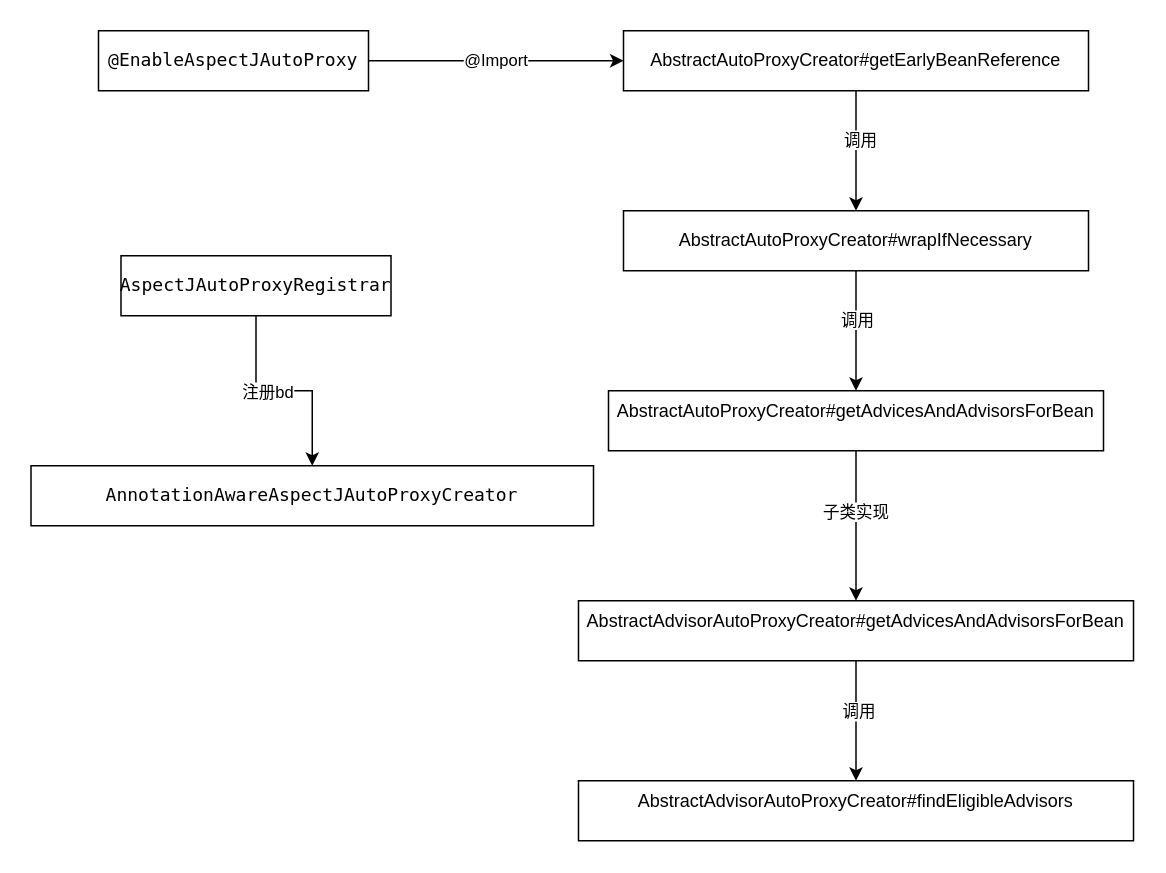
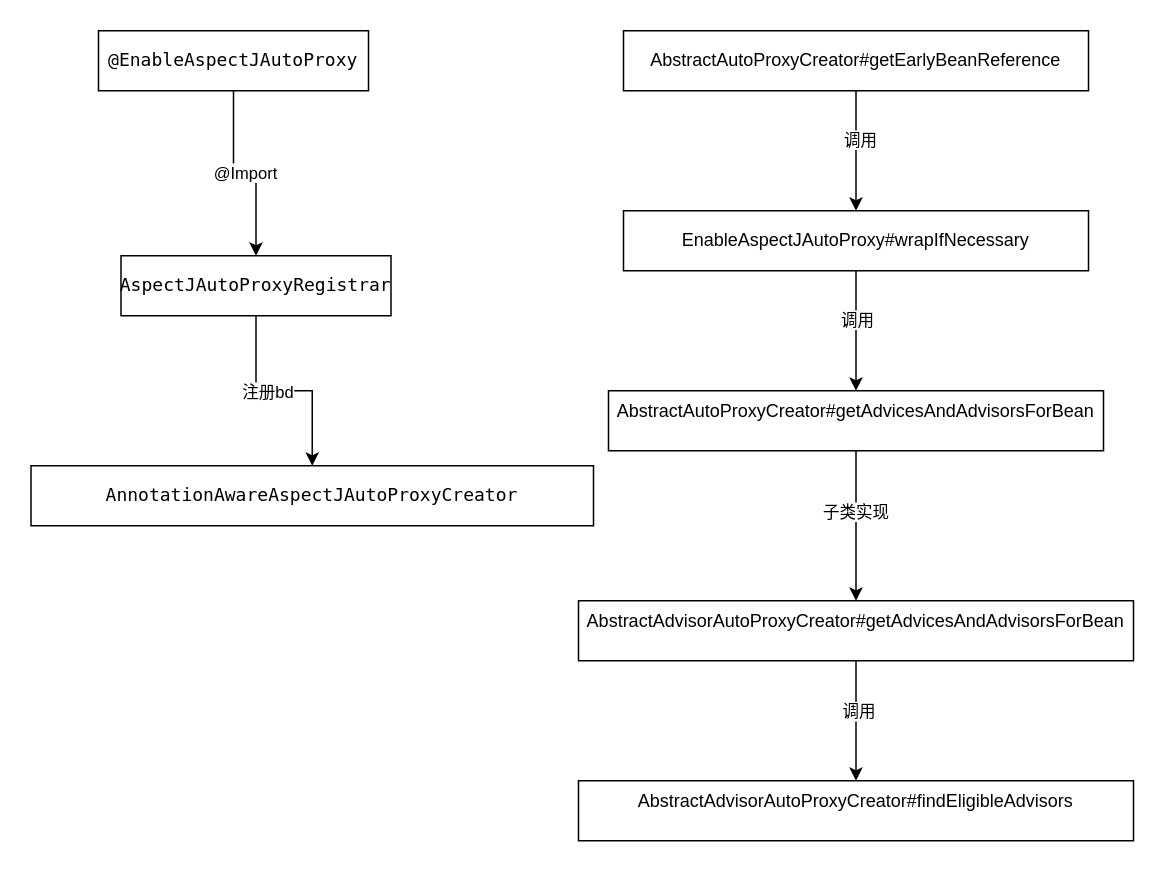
(490, 61) -> (239, 173)
(856, 241) -> (856, 241)
